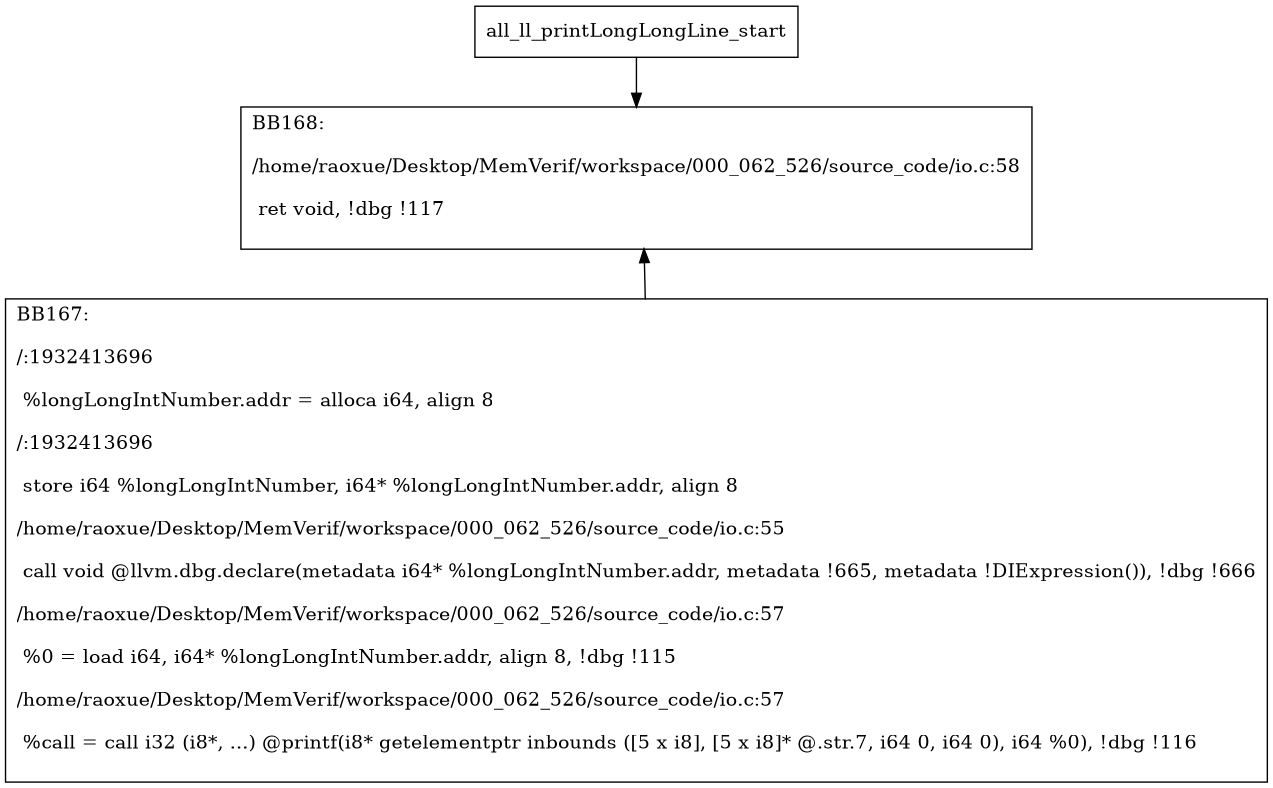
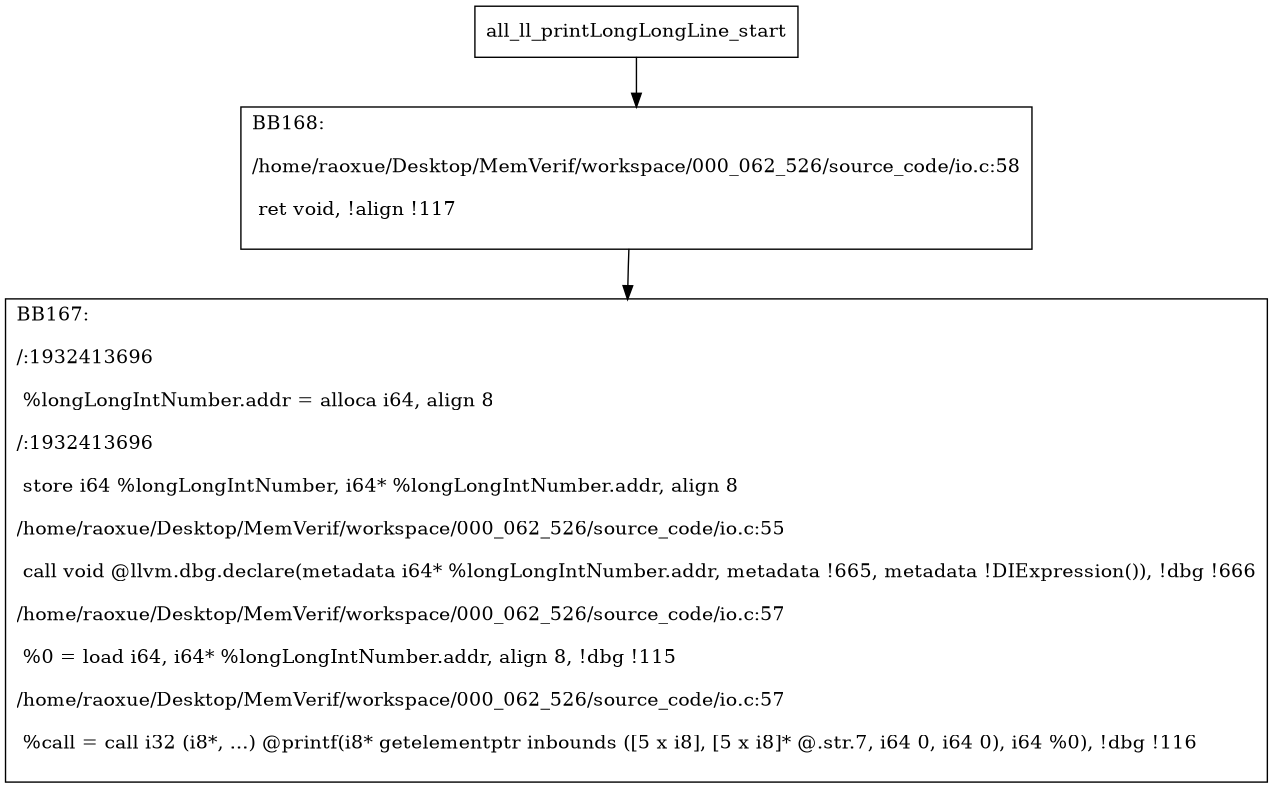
(349, 209) -> (354, 209)
(645, 281) -> (628, 267)
